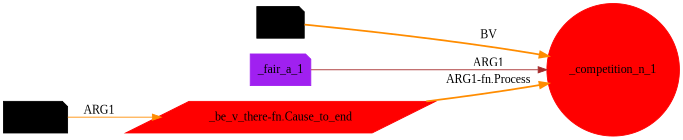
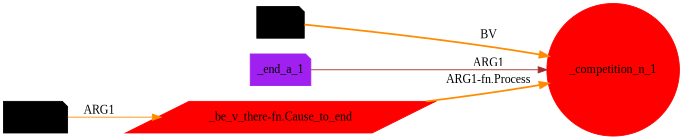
(281, 70) -> (281, 70)
